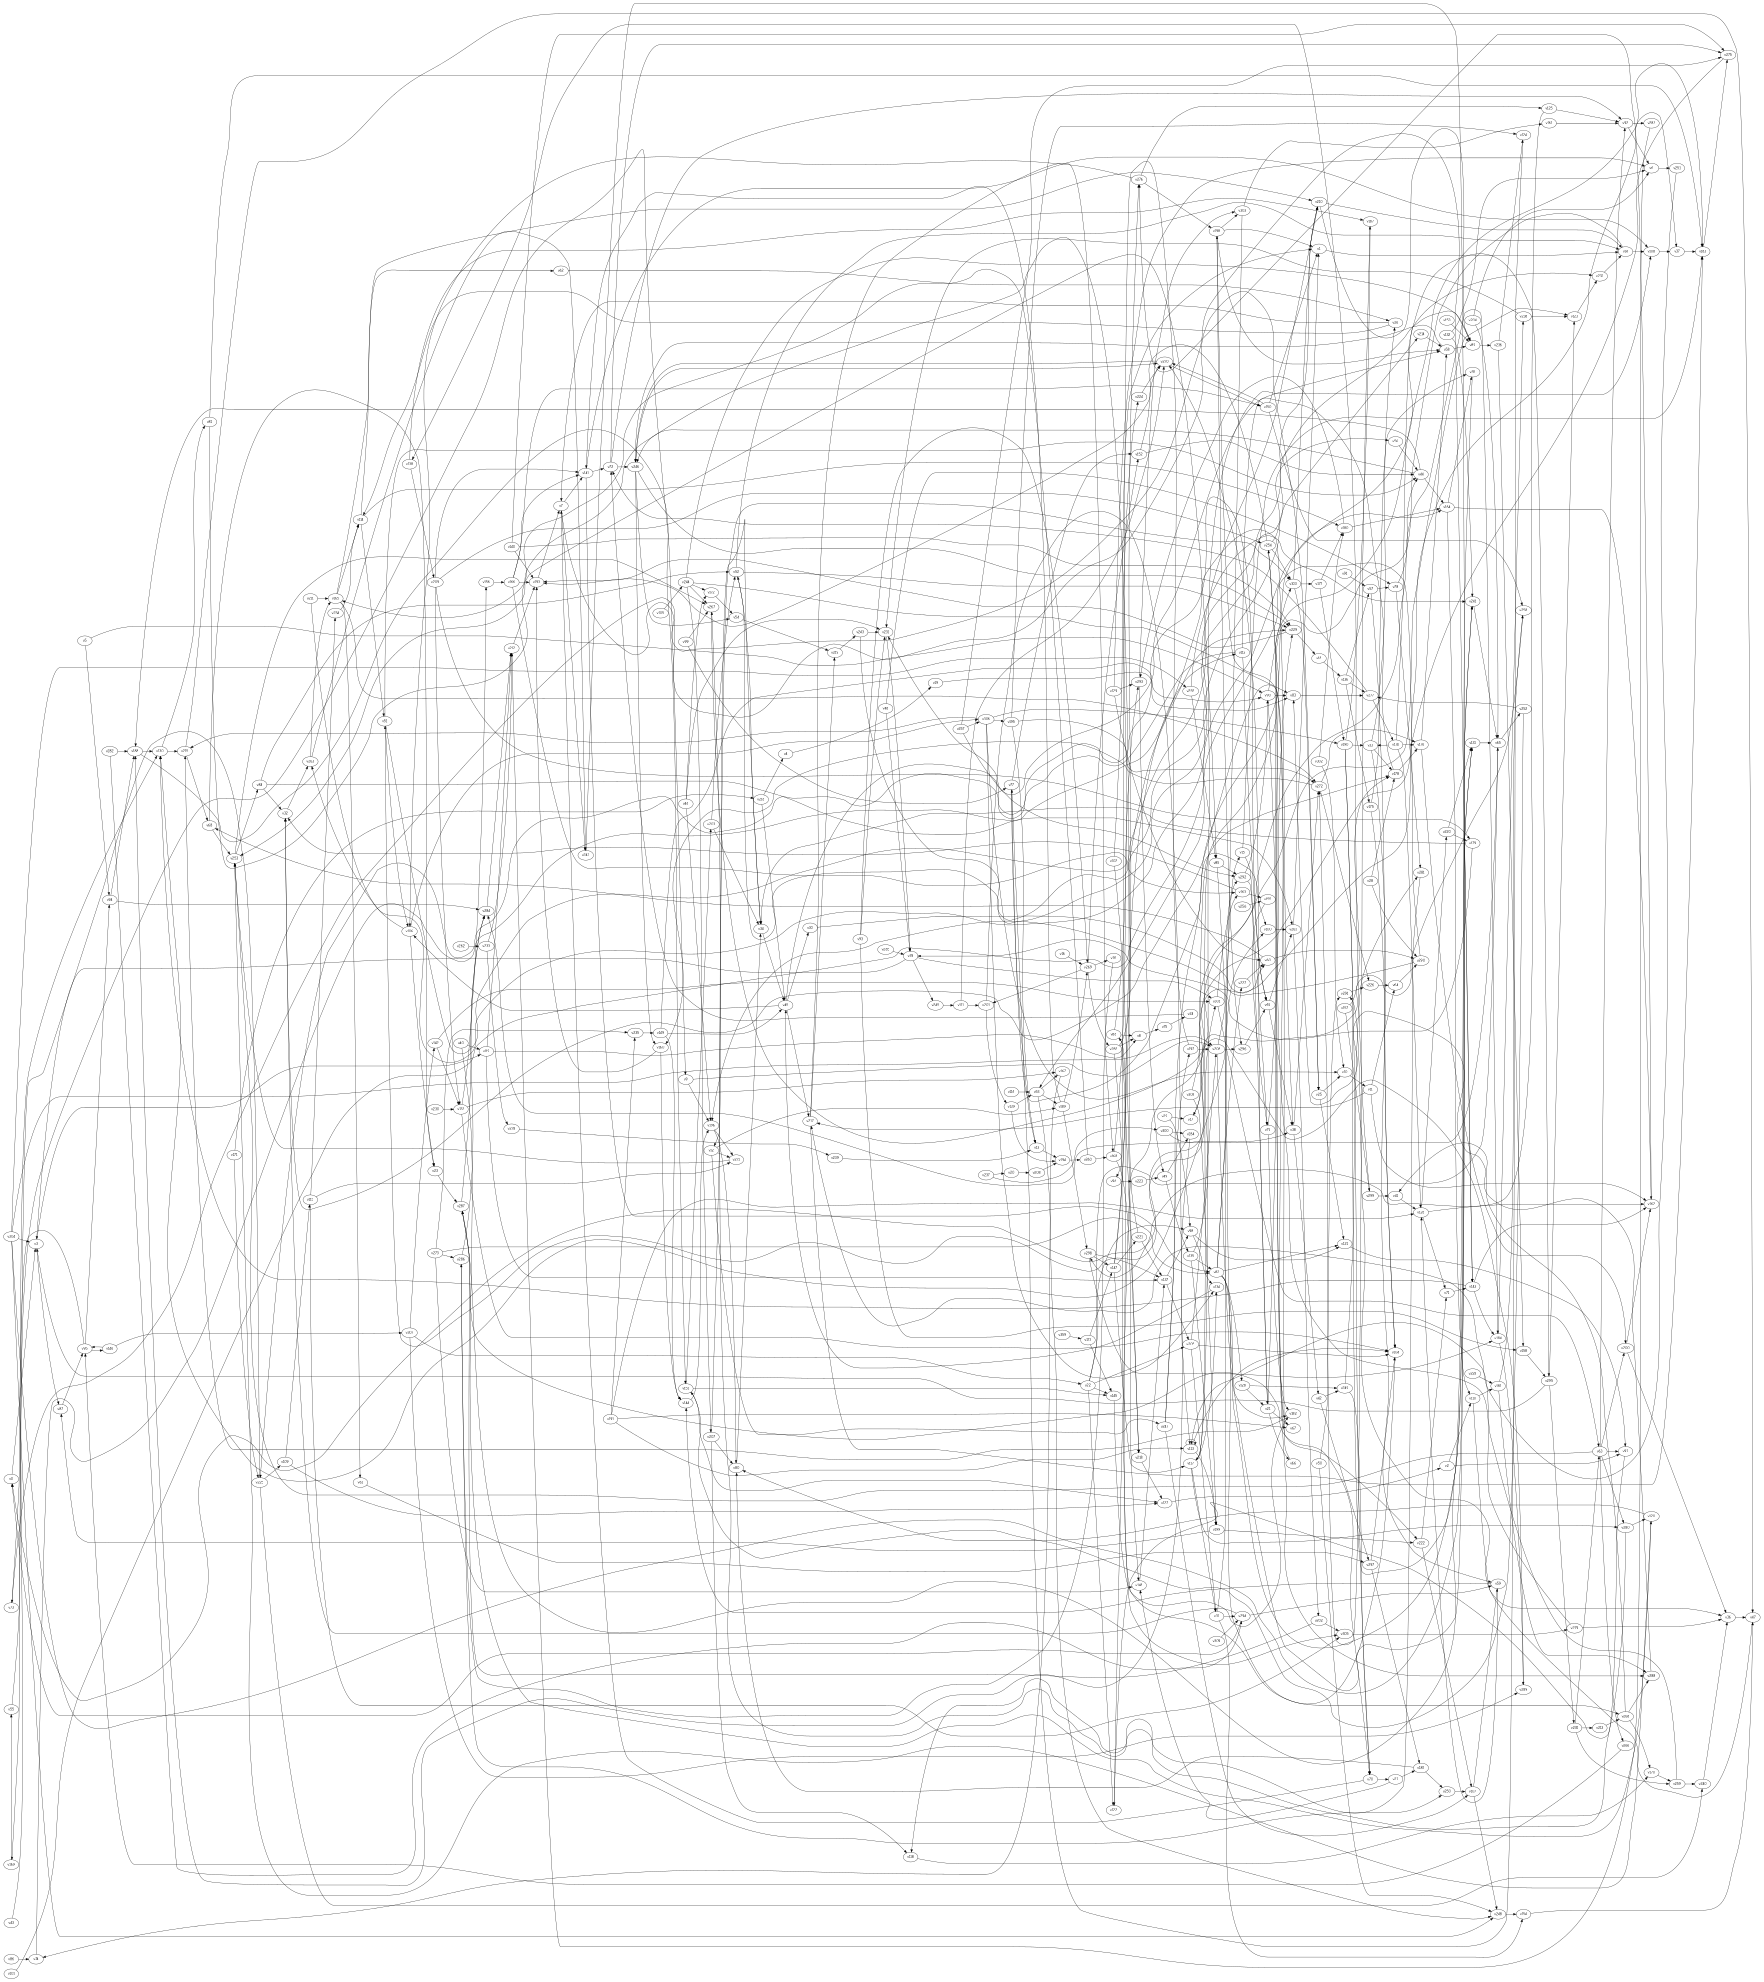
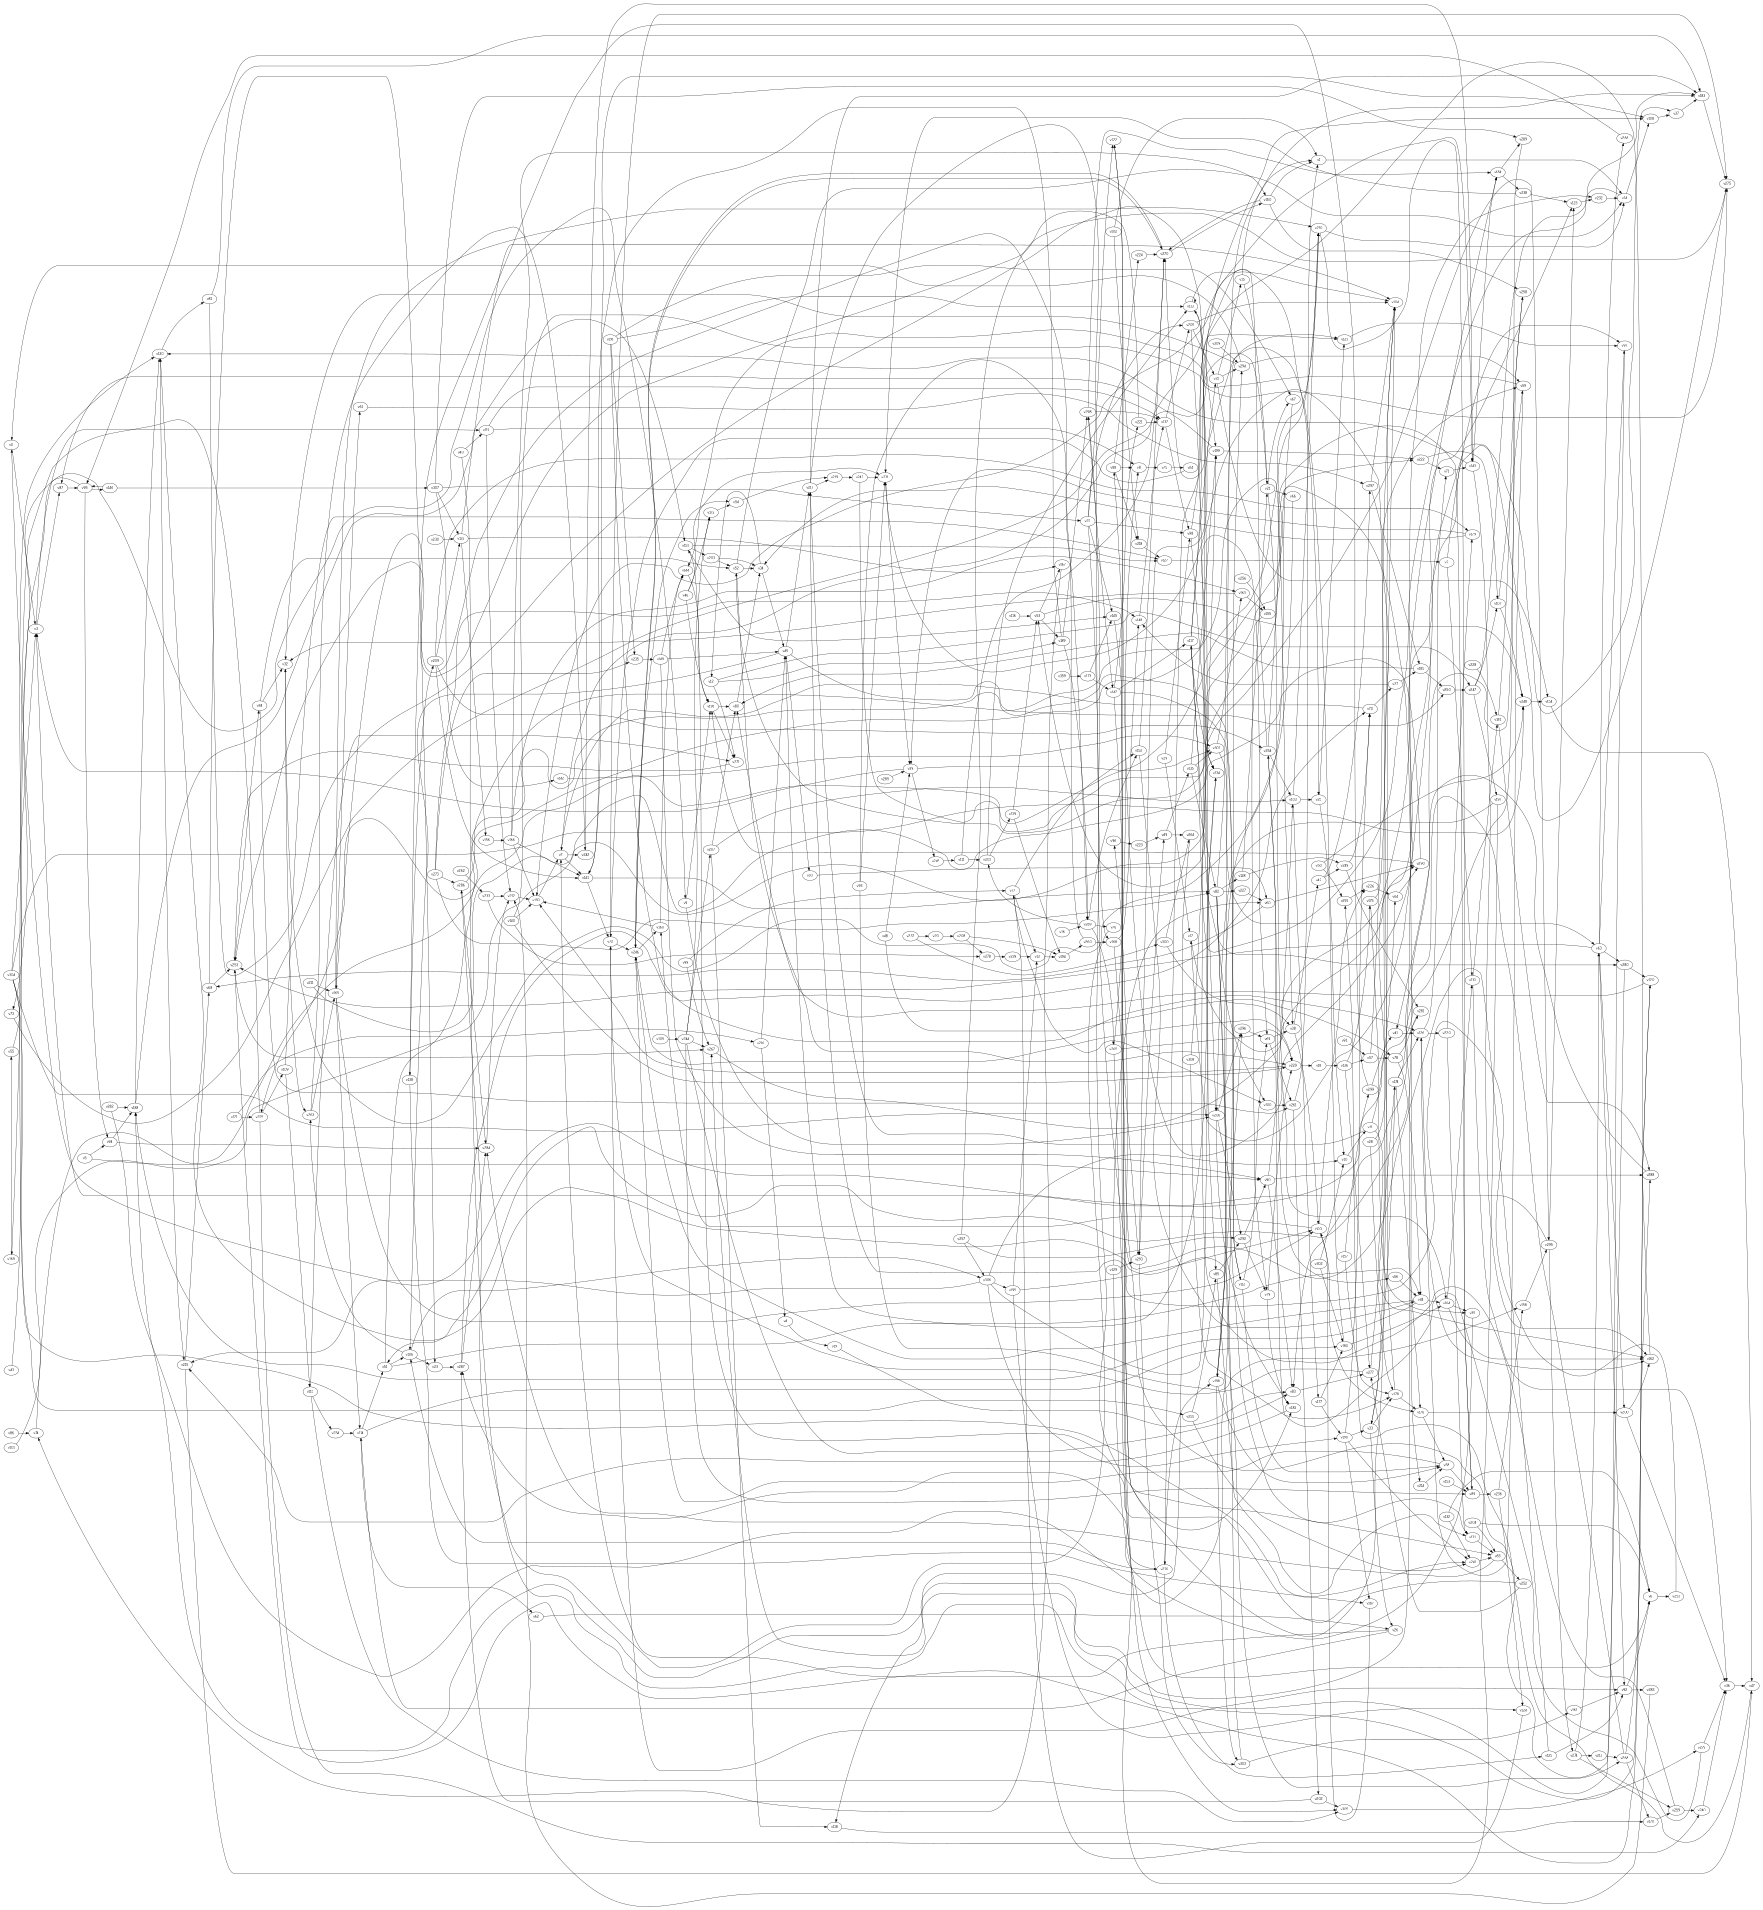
none -> (976, 948)
(448, 1076) -> (447, 512)
(1459, 1792) -> (1458, 690)
